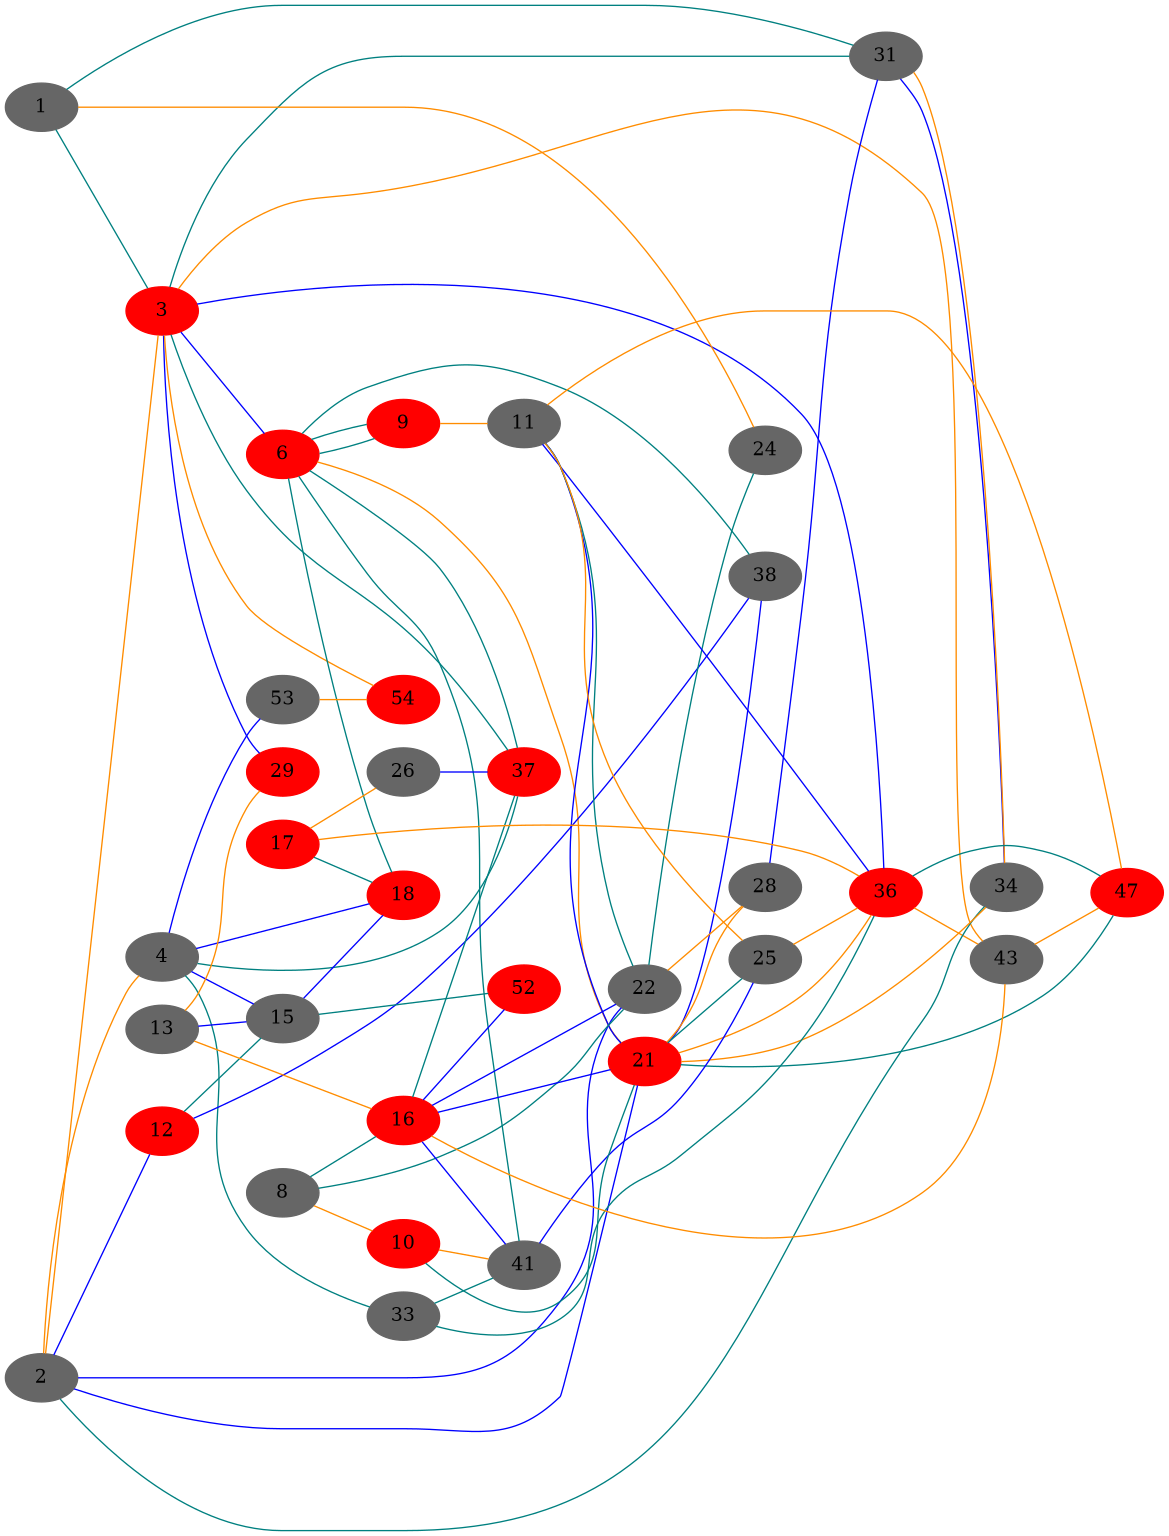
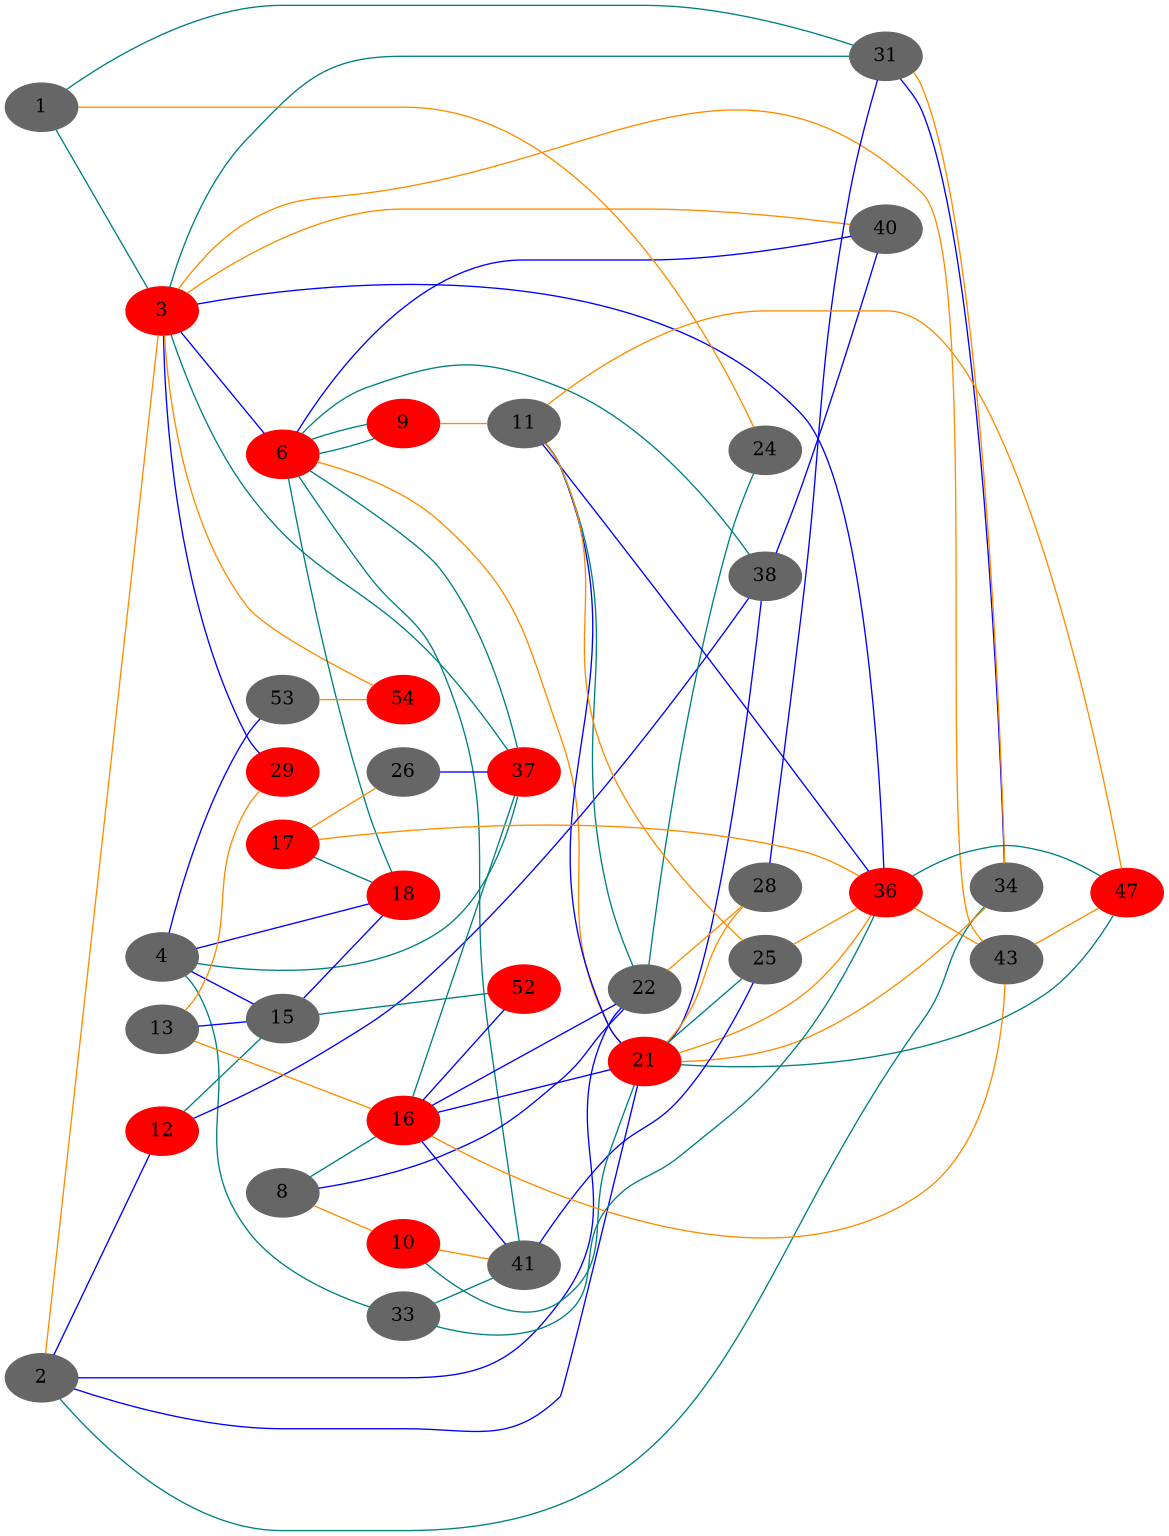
none -> (886, 229)
(81, 1110) -> none
(491, 1132) -> (491, 1132)
